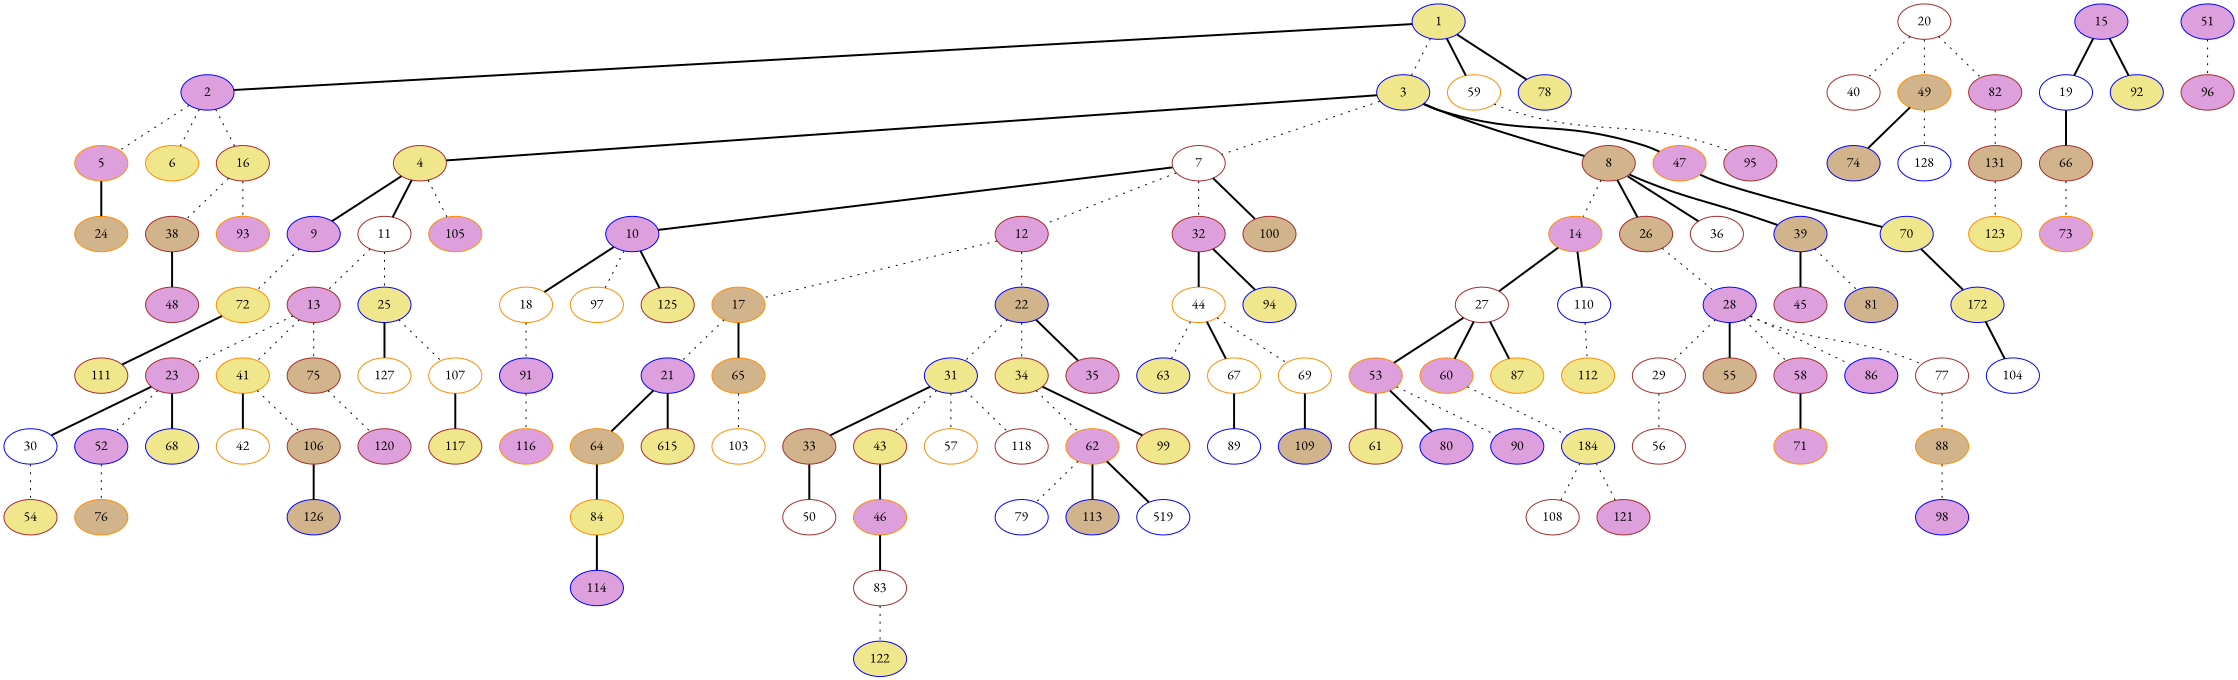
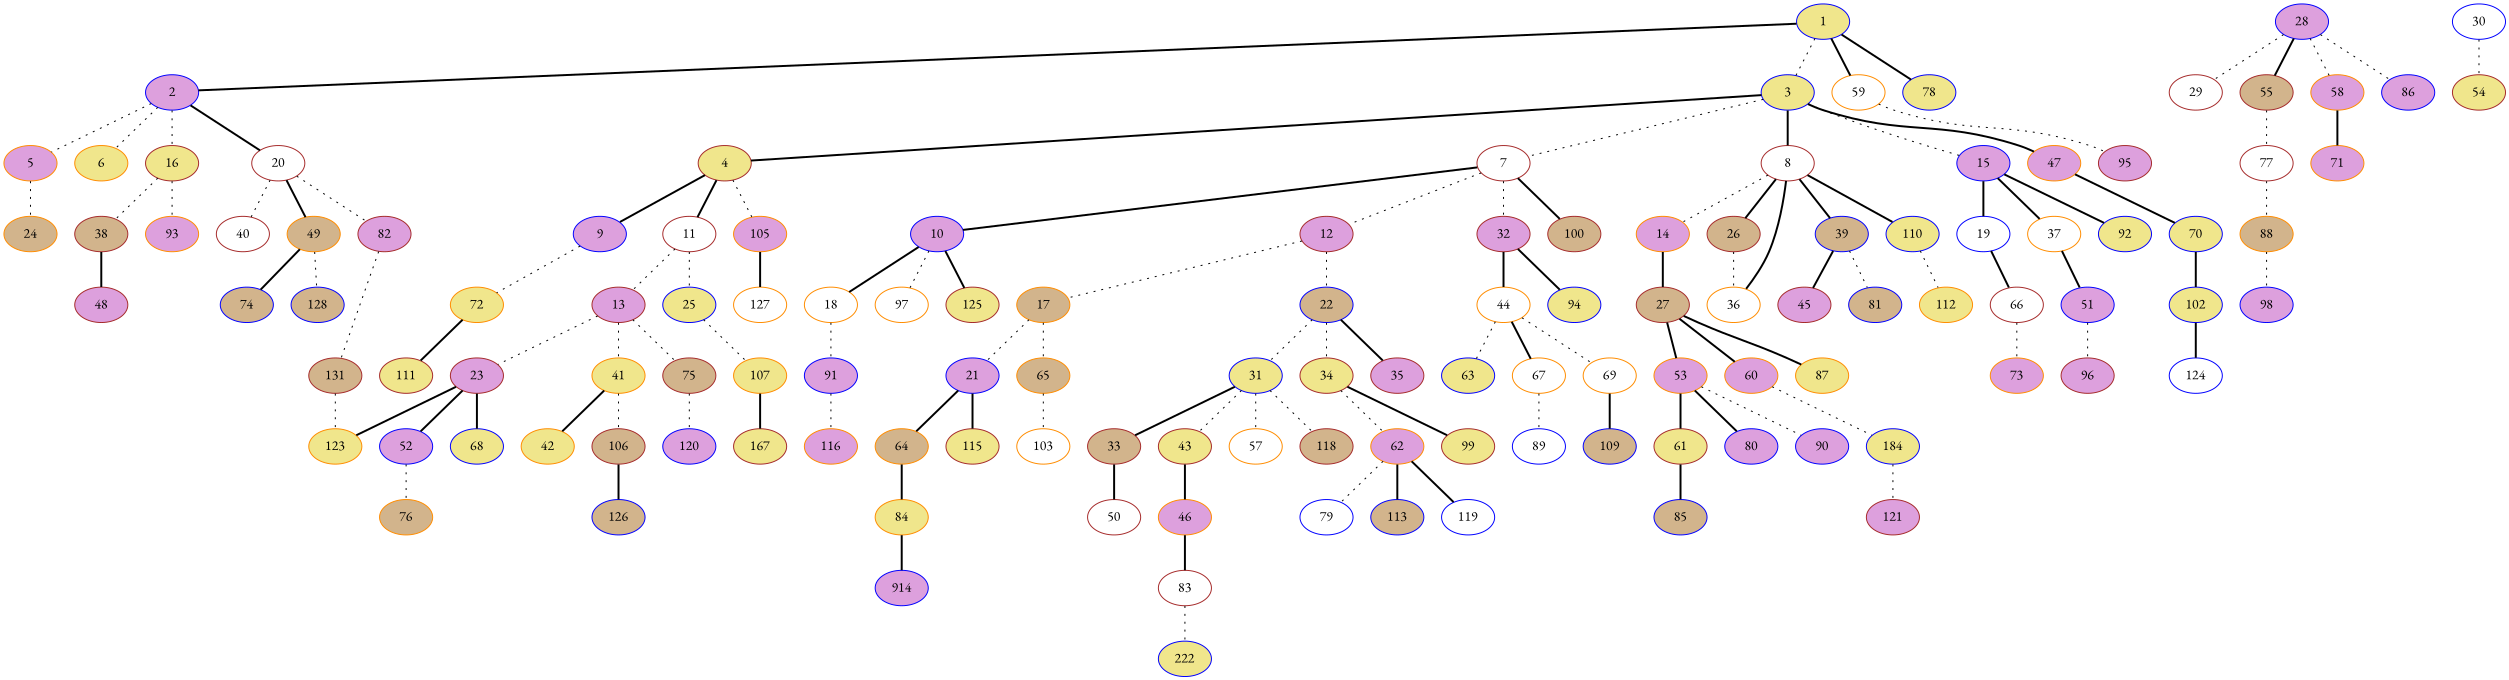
(1924, 57) -> (296, 199)
none -> (225, 128)
none -> (1883, 132)
(1609, 163) -> (1788, 163)
(1924, 163) -> (318, 305)
(2066, 163) -> (2017, 305)
(101, 199) -> (30, 199)
(1717, 234) -> (1734, 305)
none -> (2054, 234)
(1580, 269) -> (1850, 199)
(1688, 269) -> (1734, 270)
(1482, 305) -> (1663, 305)
(1584, 305) -> (1913, 234)
(1977, 305) -> (2196, 305)
(384, 340) -> (760, 270)
(738, 340) -> (1043, 340)
(1836, 340) -> (2267, 128)
(455, 376) -> (760, 376)
(1800, 376) -> (2337, 92)
(2013, 376) -> (2196, 376)
(101, 411) -> (406, 411)
(137, 411) -> (442, 411)
(1234, 411) -> (1539, 411)
(243, 446) -> (548, 446)
(384, 446) -> (689, 446)
(455, 446) -> (760, 446)
(668, 446) -> (973, 446)
(1022, 446) -> (1327, 446)
(1659, 446) -> none
(1163, 517) -> (1468, 517)
(1553, 517) -> none
none -> (1681, 517)
(597, 588) -> (902, 588)
(880, 659) -> (1185, 659)
